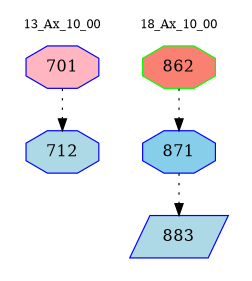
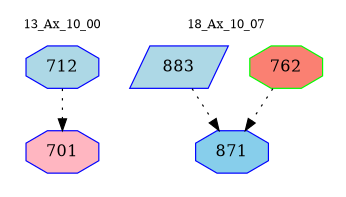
(179, 25) -> (226, 25)
(179, 67) -> (286, 67)
(62, 104) -> (62, 104)
(179, 189) -> (202, 105)
